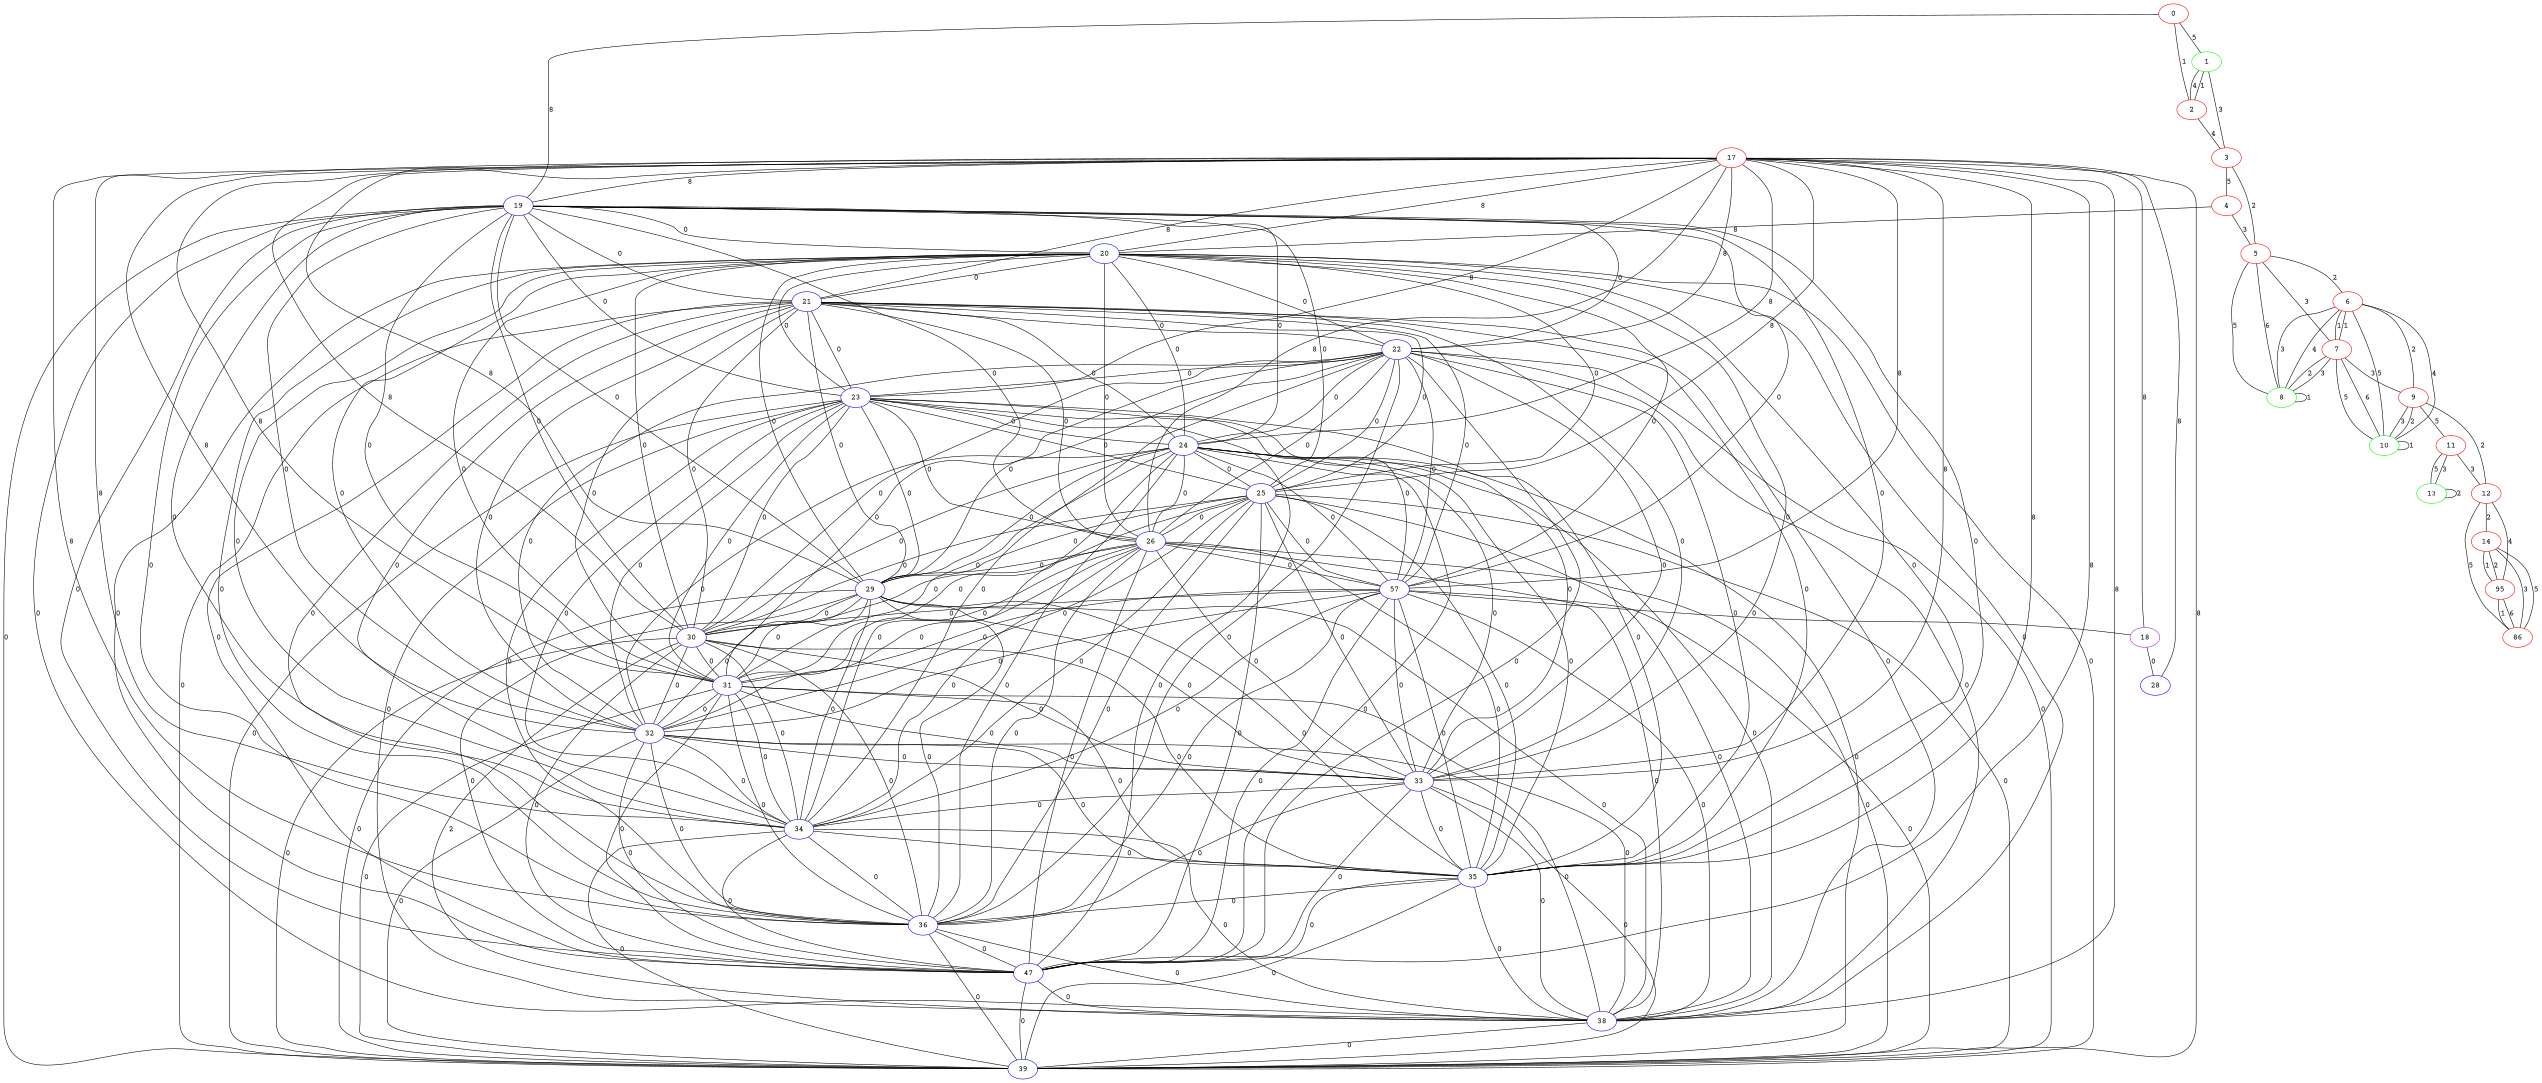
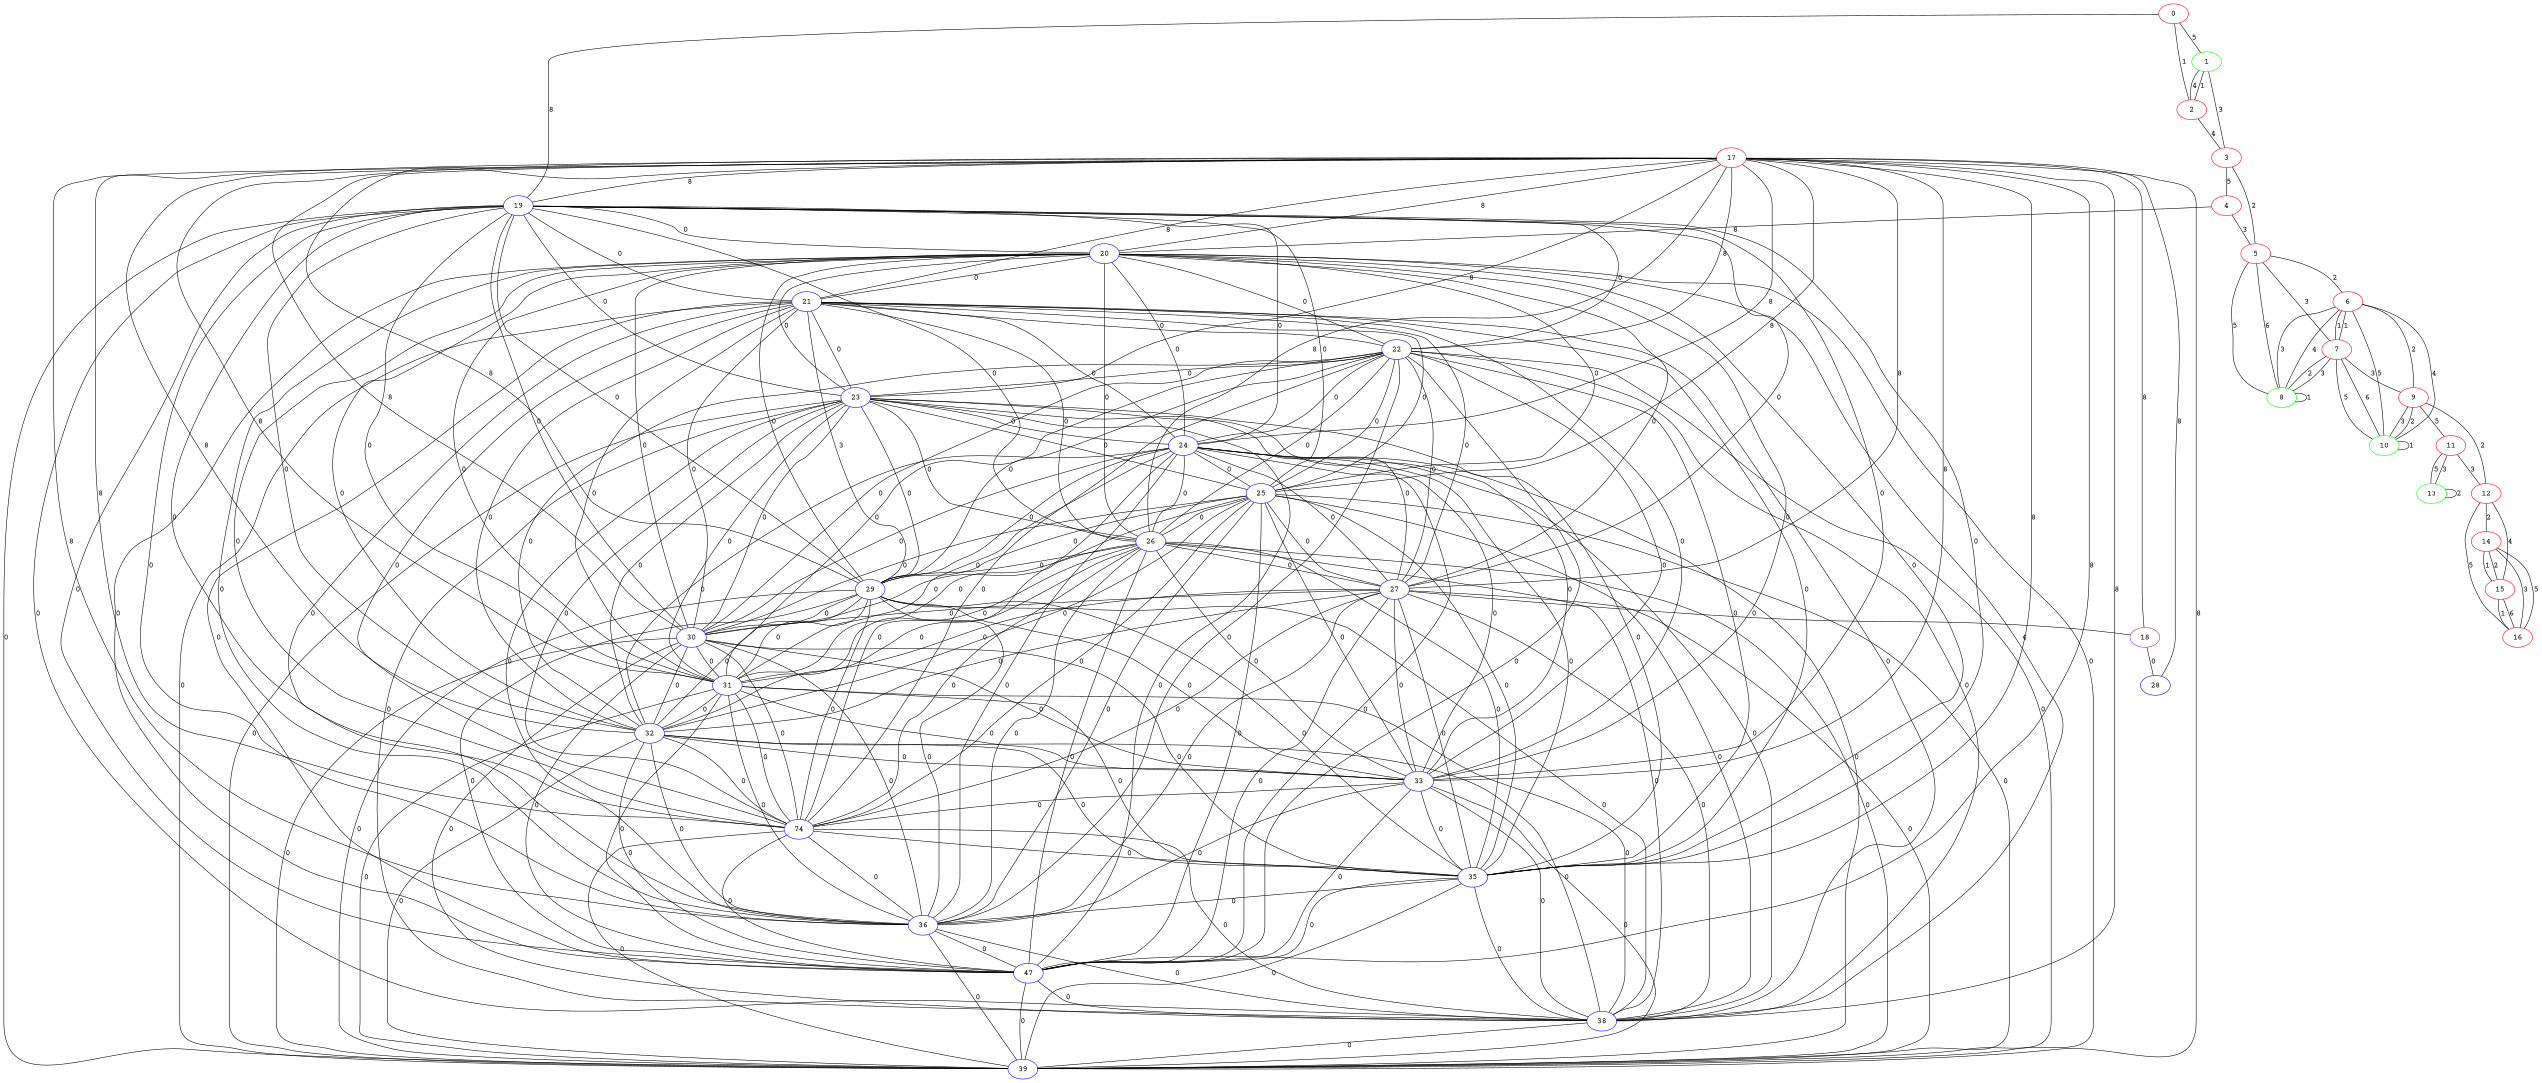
(841, 446) -> (841, 446)
(1394, 589) -> (1394, 589)
(2500, 589) -> (2500, 589)
(2024, 637) -> (2024, 637)
(2518, 637) -> (2518, 637)
(451, 829) -> (451, 829)
(799, 829) -> (799, 829)
